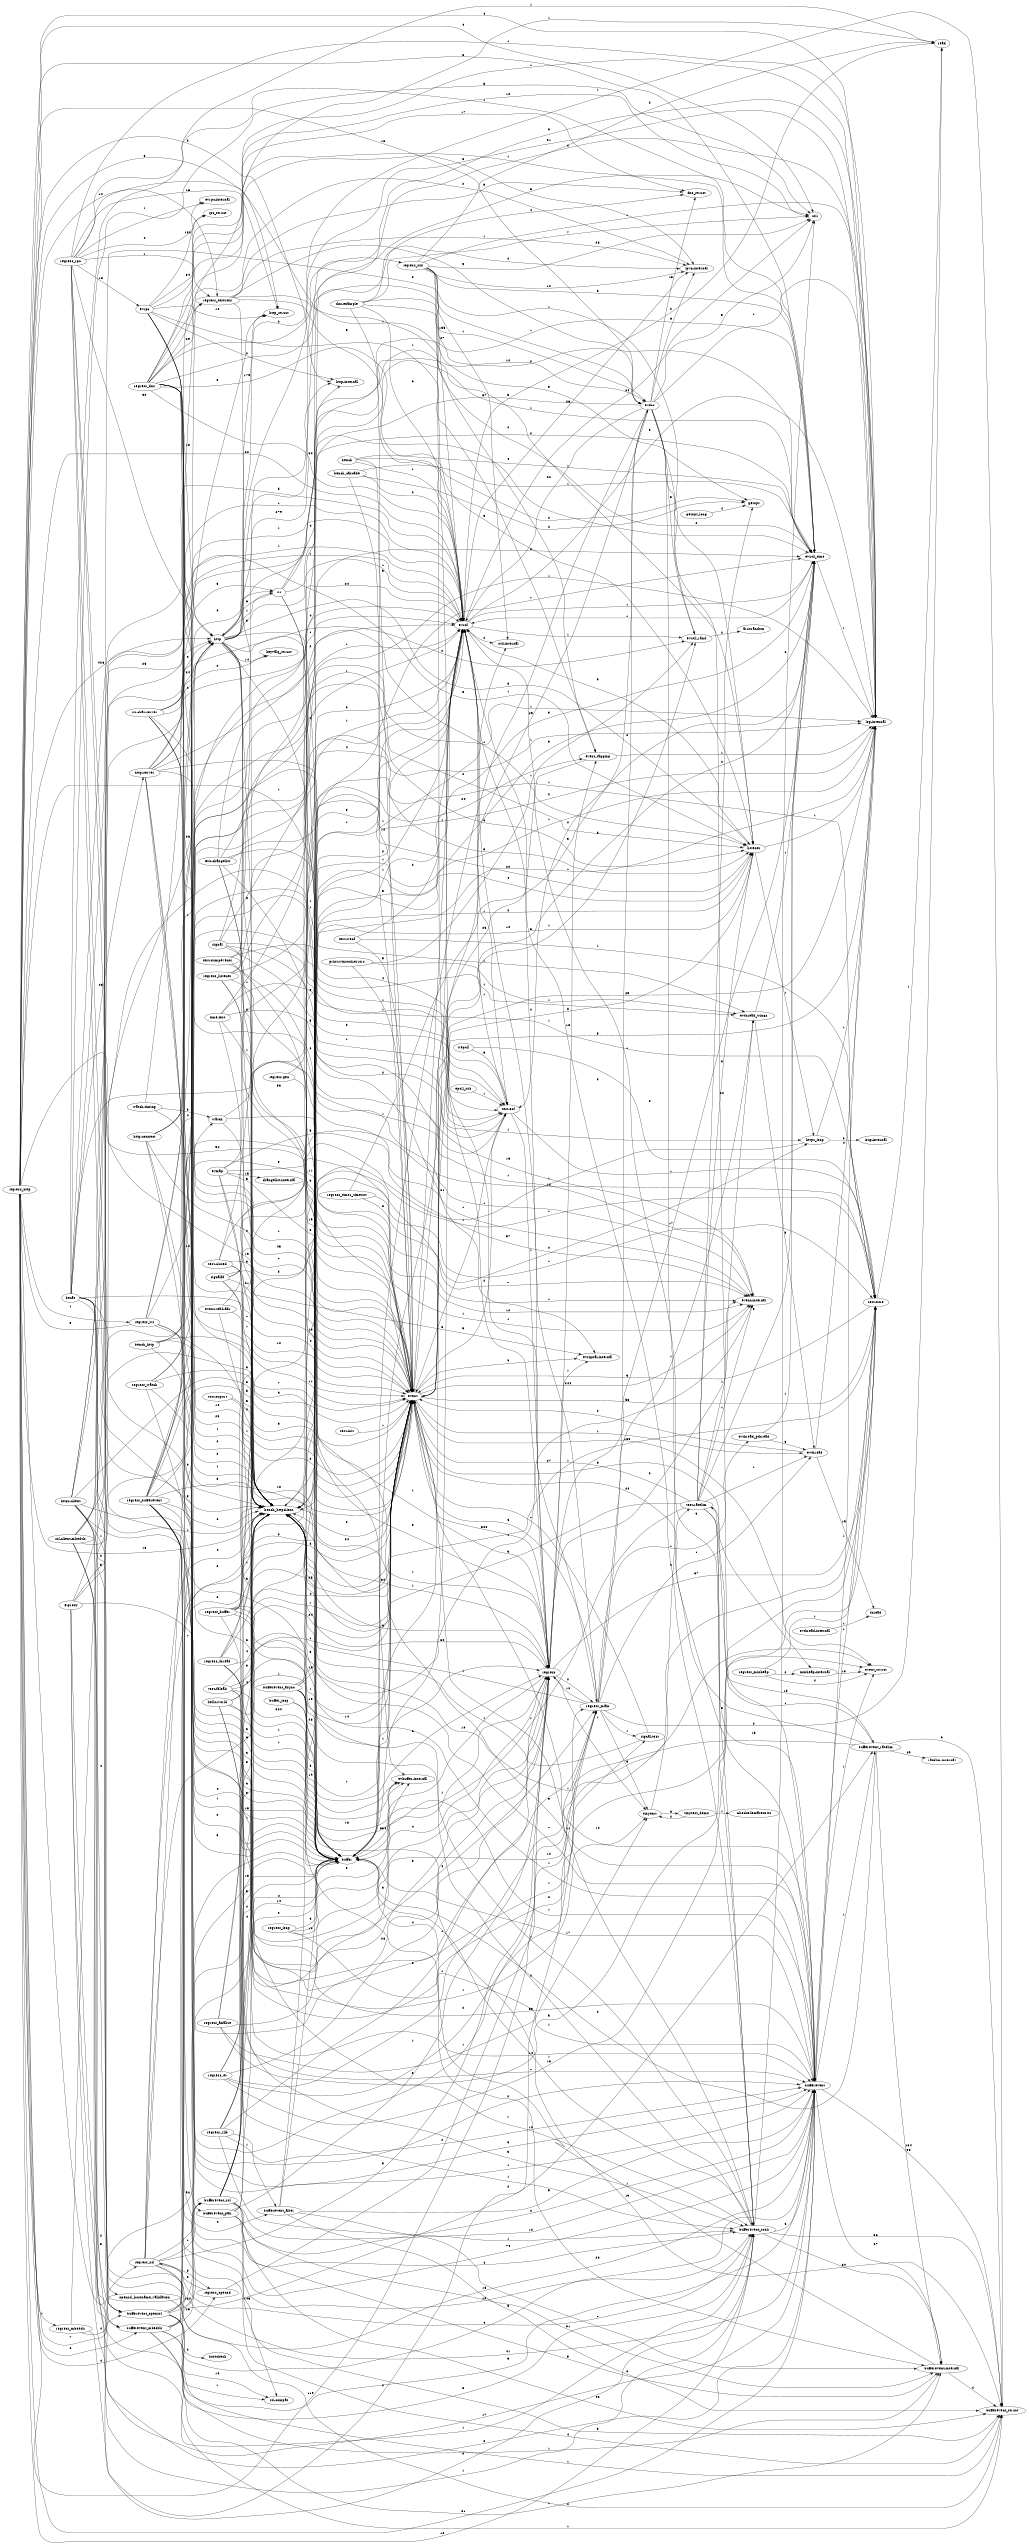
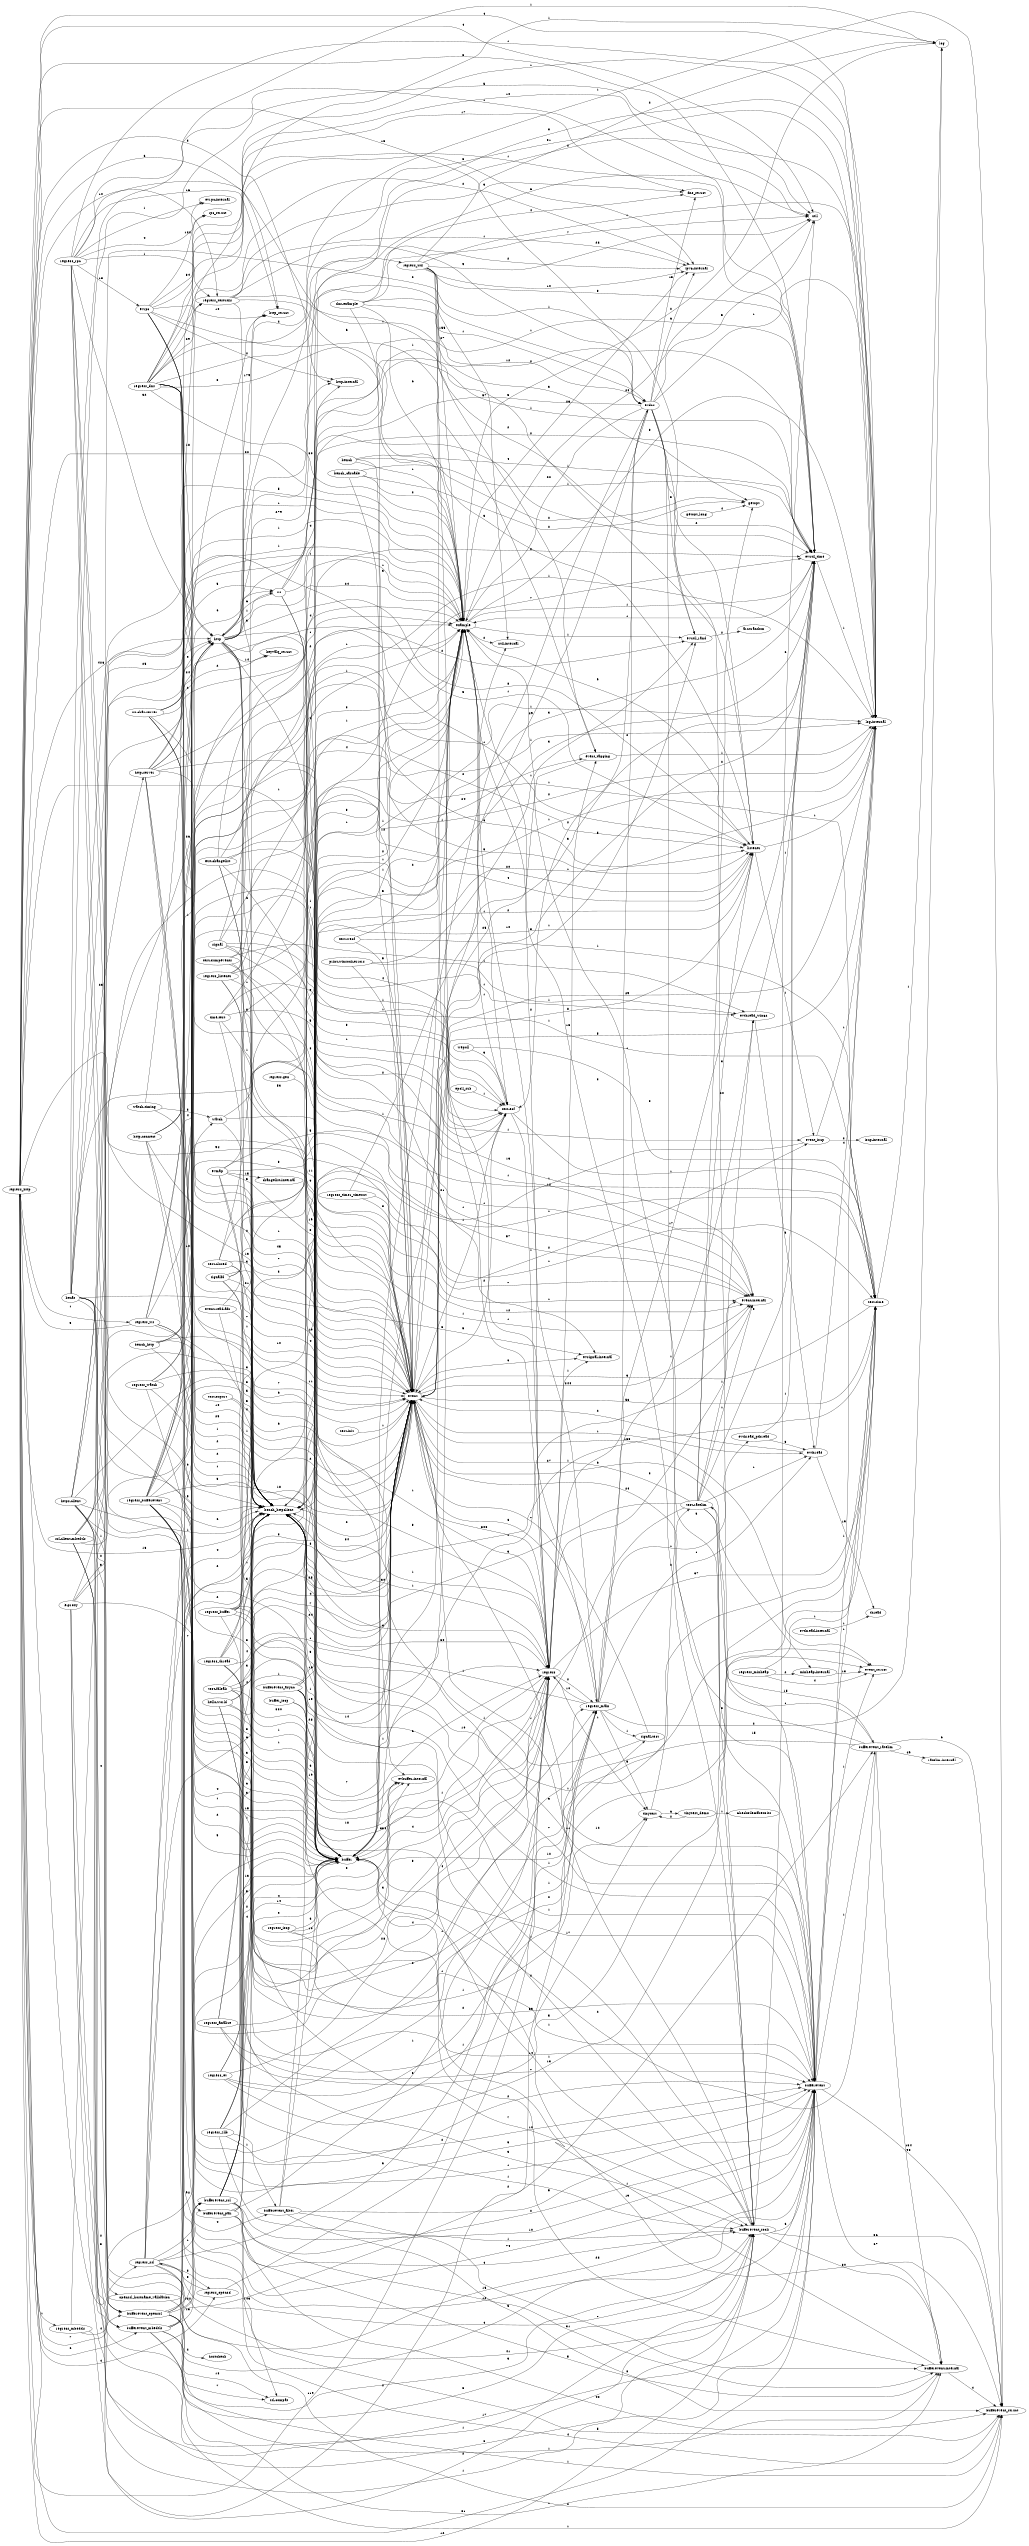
(942, 44) -> (942, 44)
(464, 625) -> (464, 625)
(815, 1140) -> (815, 1140)
